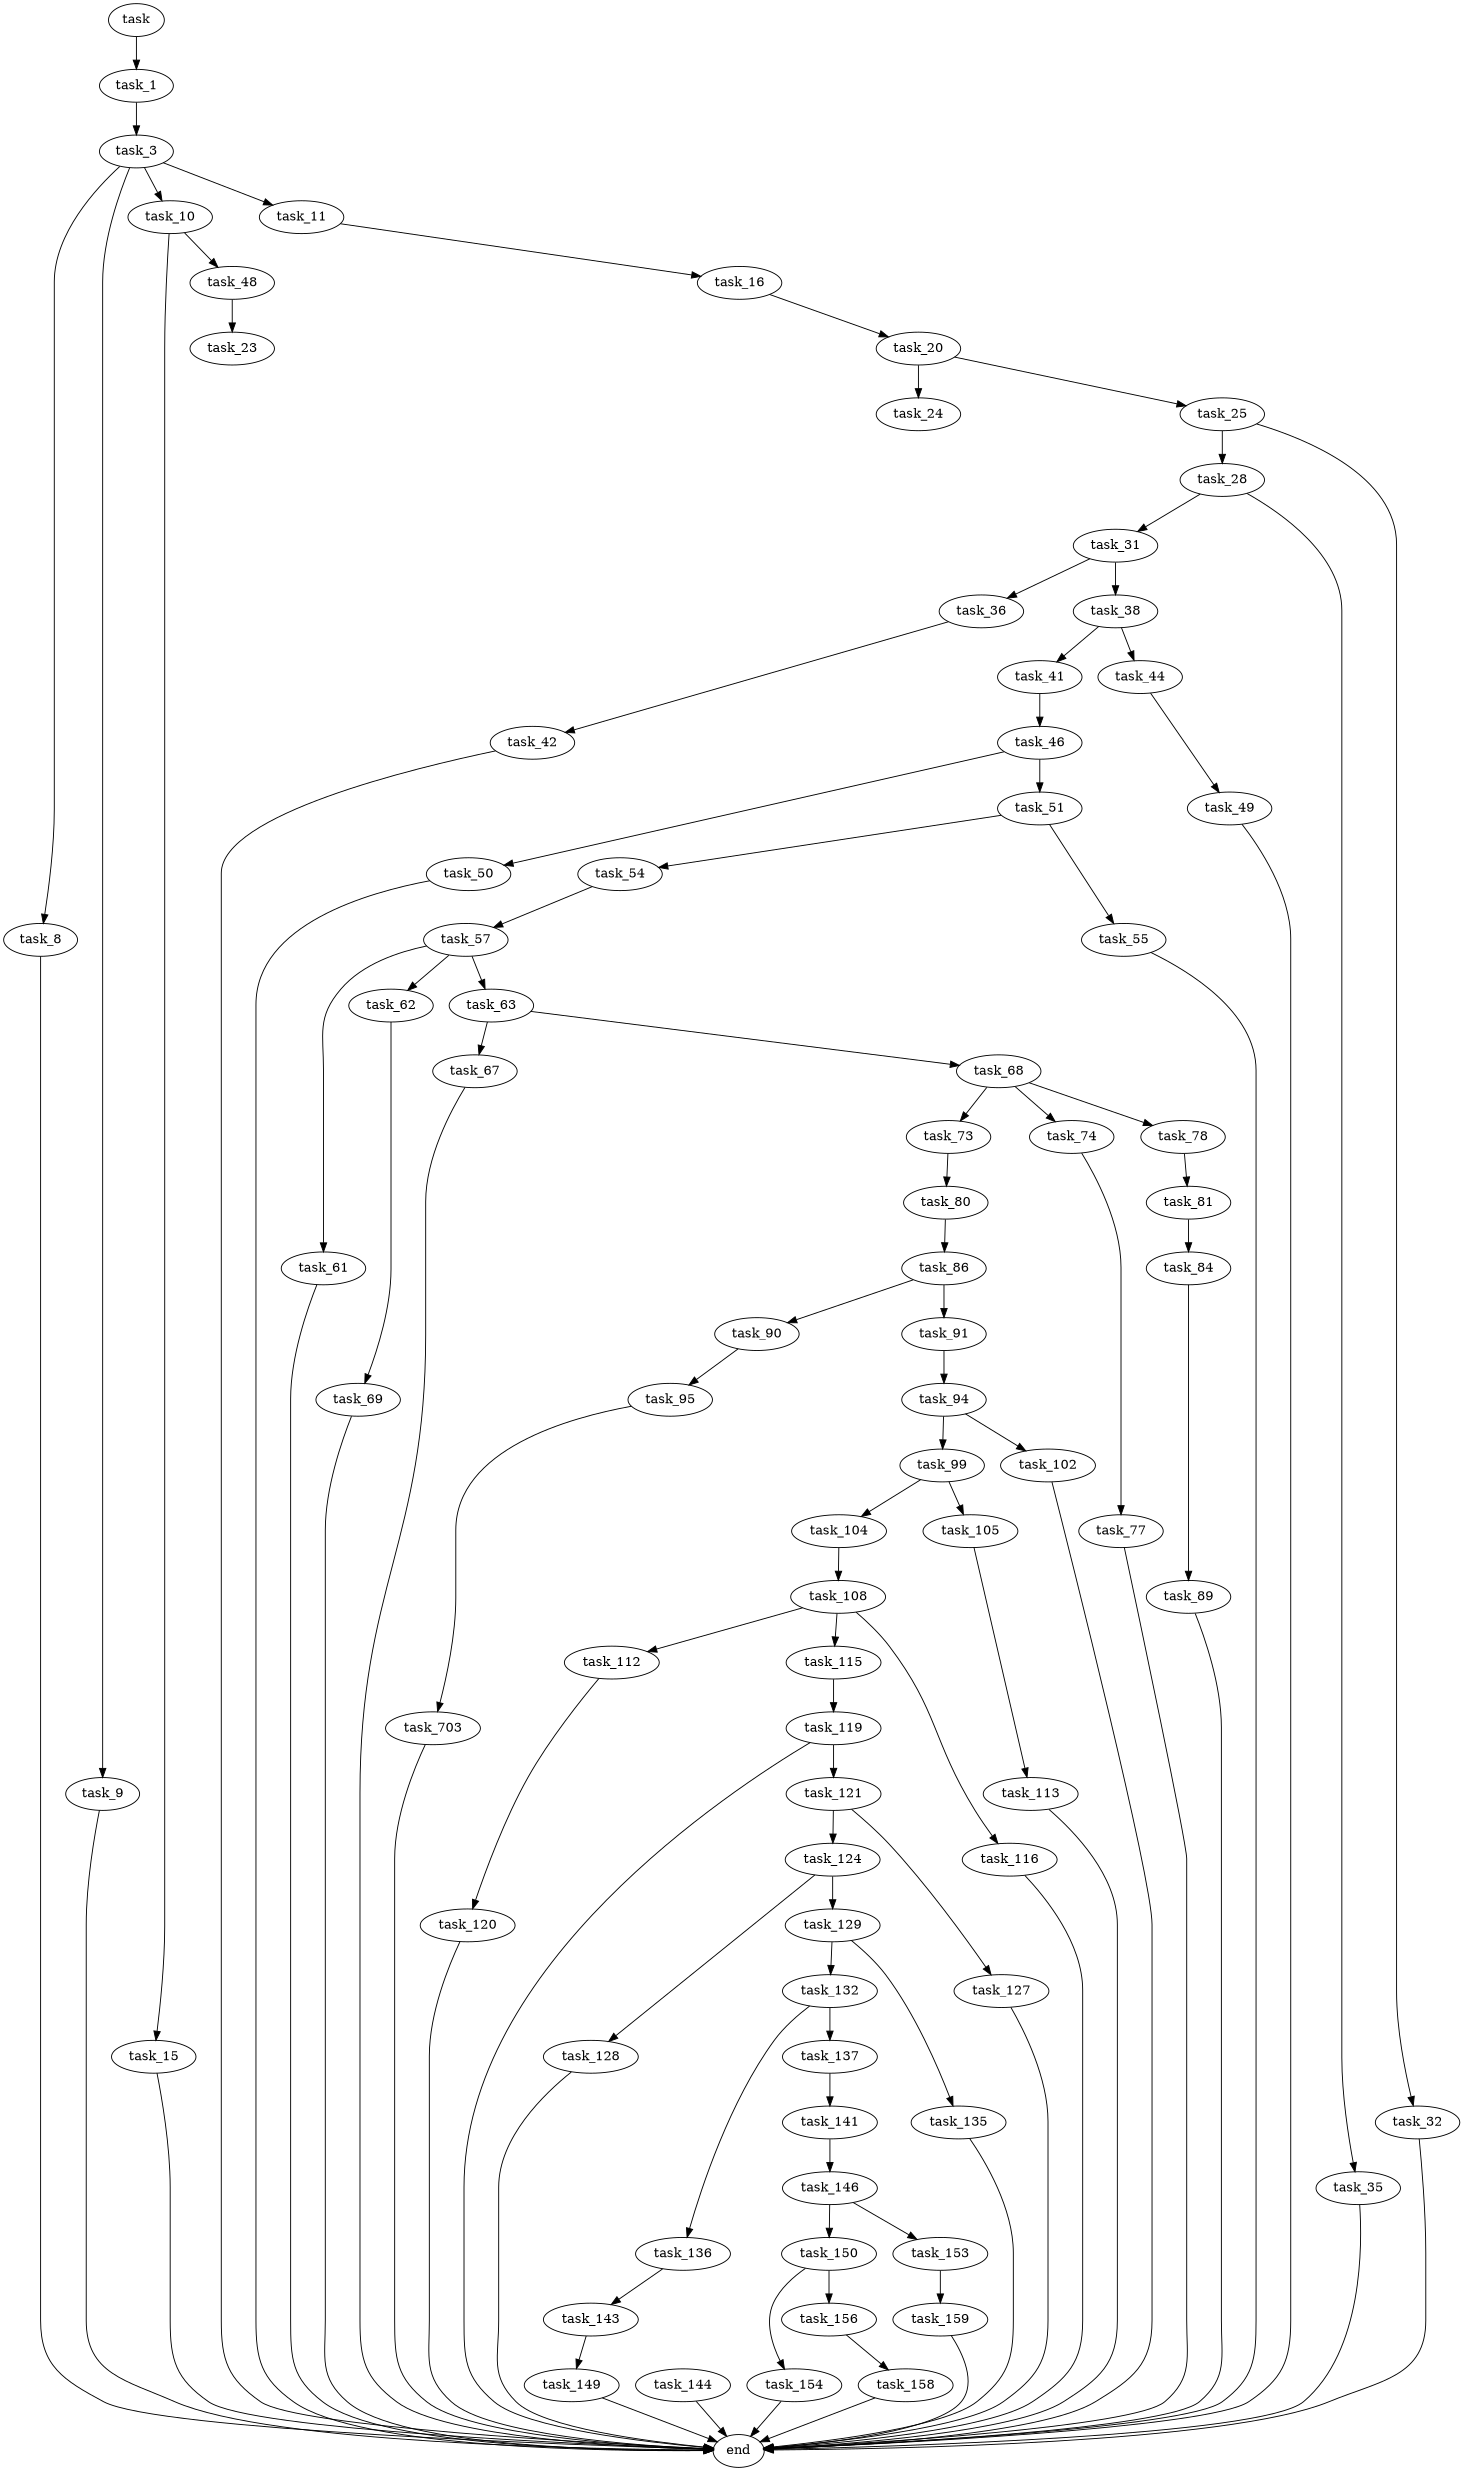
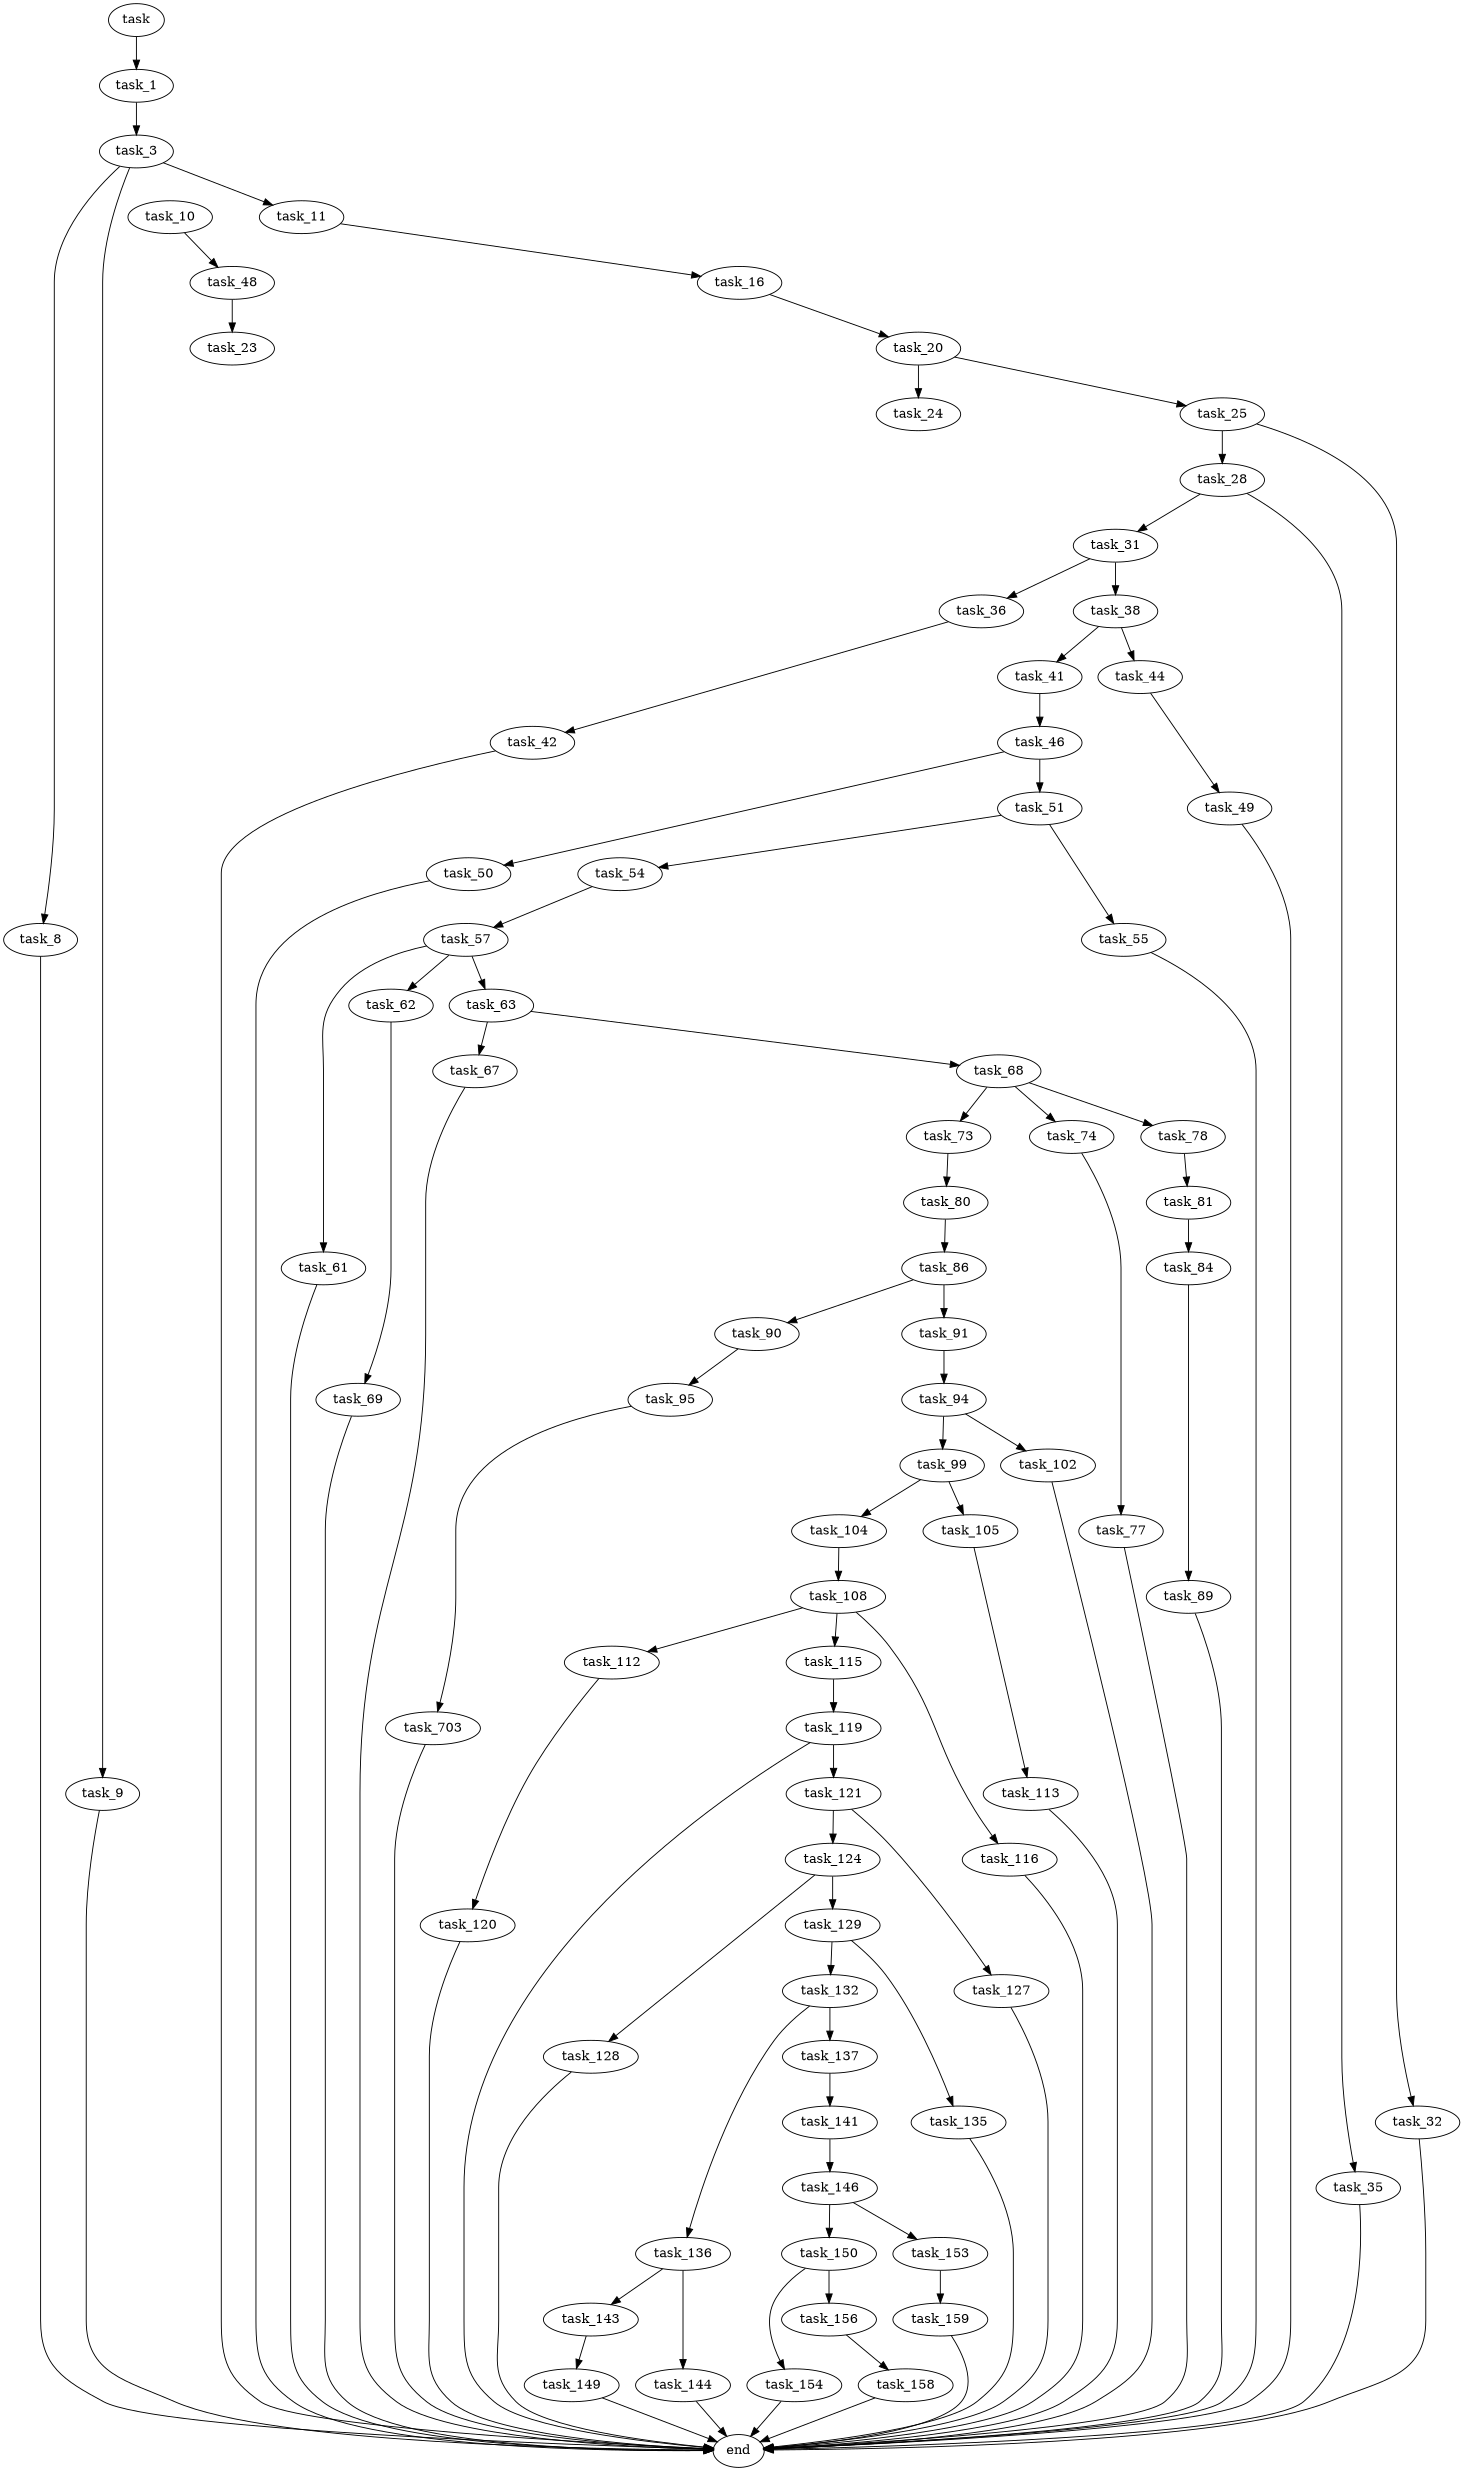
(151, 180) -> none
(154, 2057) -> none
none -> (683, 2315)
